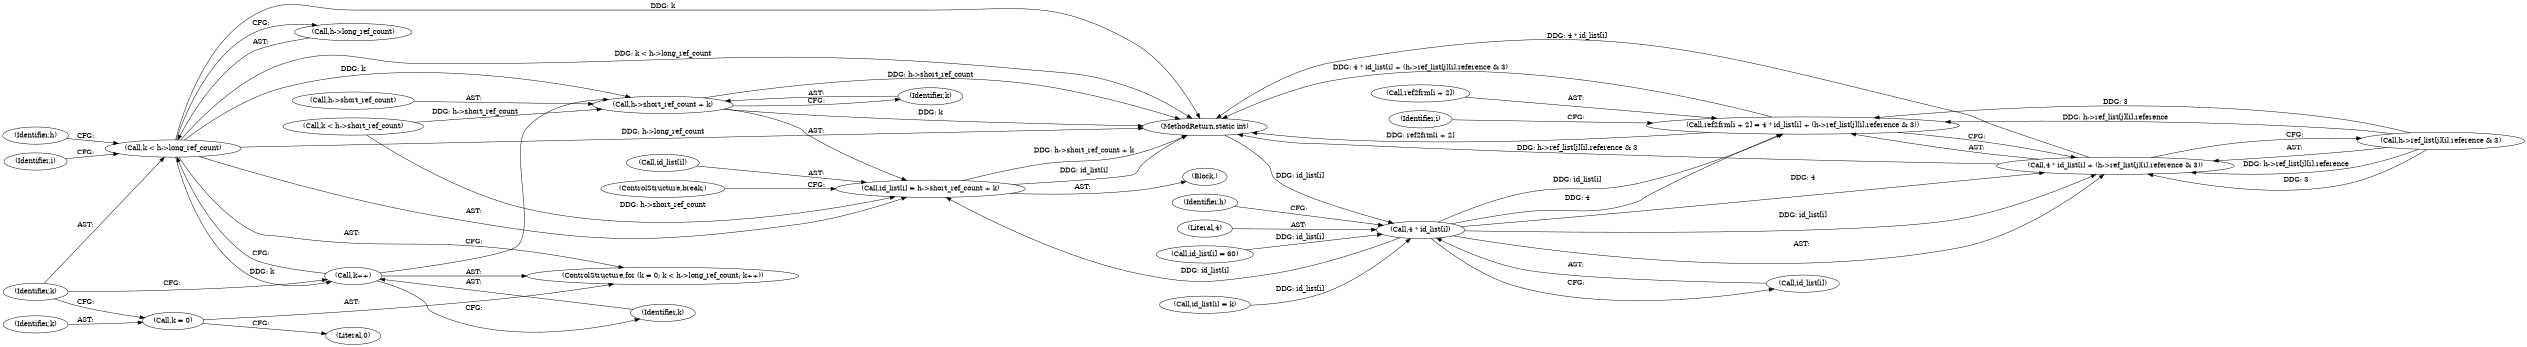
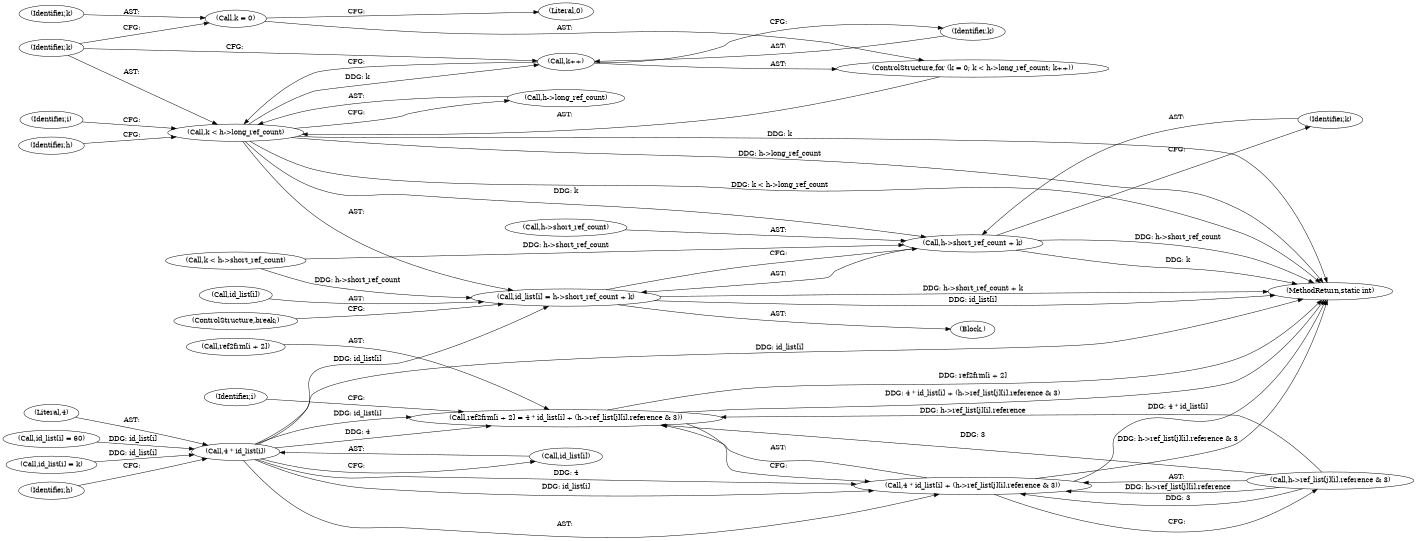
(1298, 192) -> (767, 353)
(524, 215) -> (759, 265)
(383, 244) -> (626, 127)
